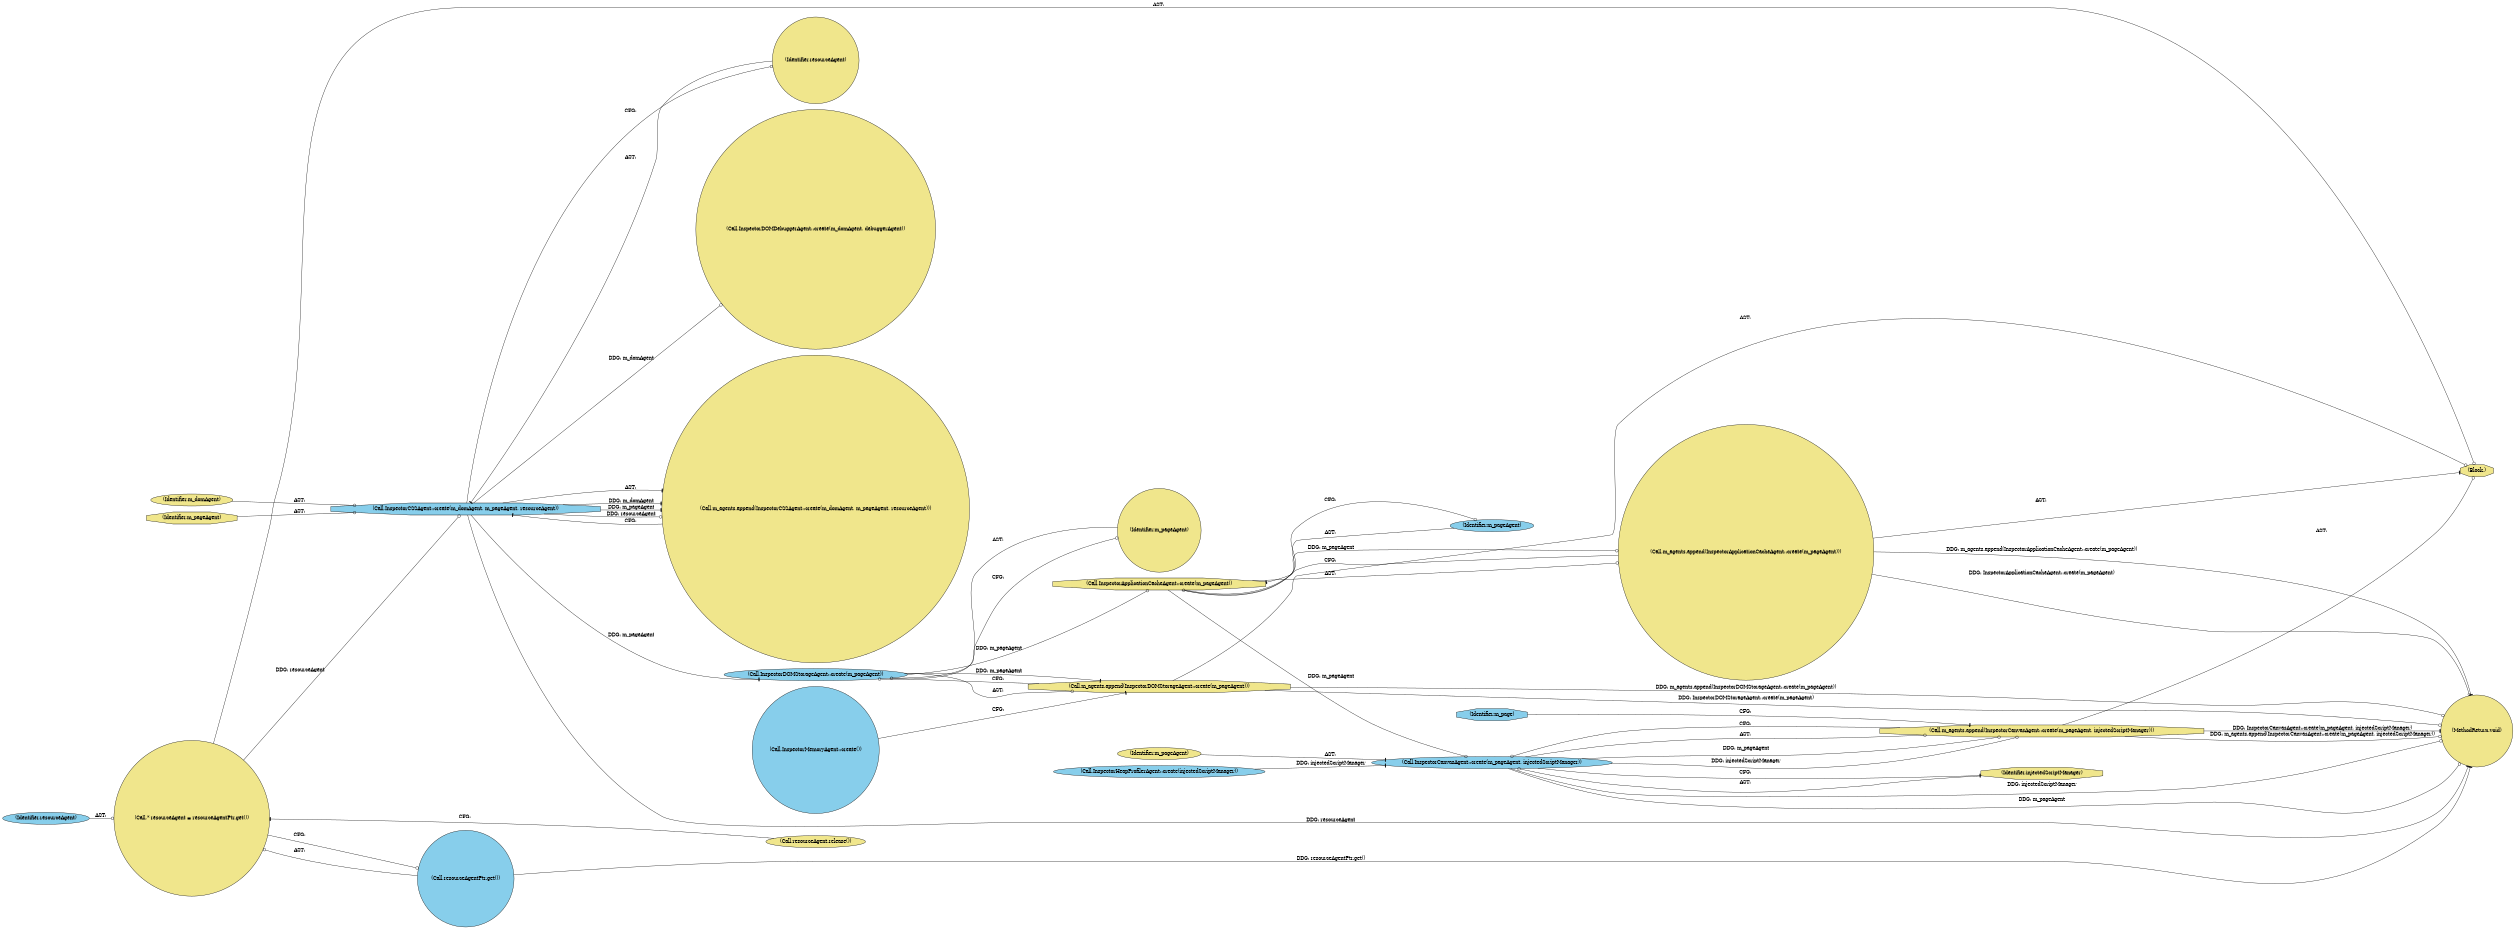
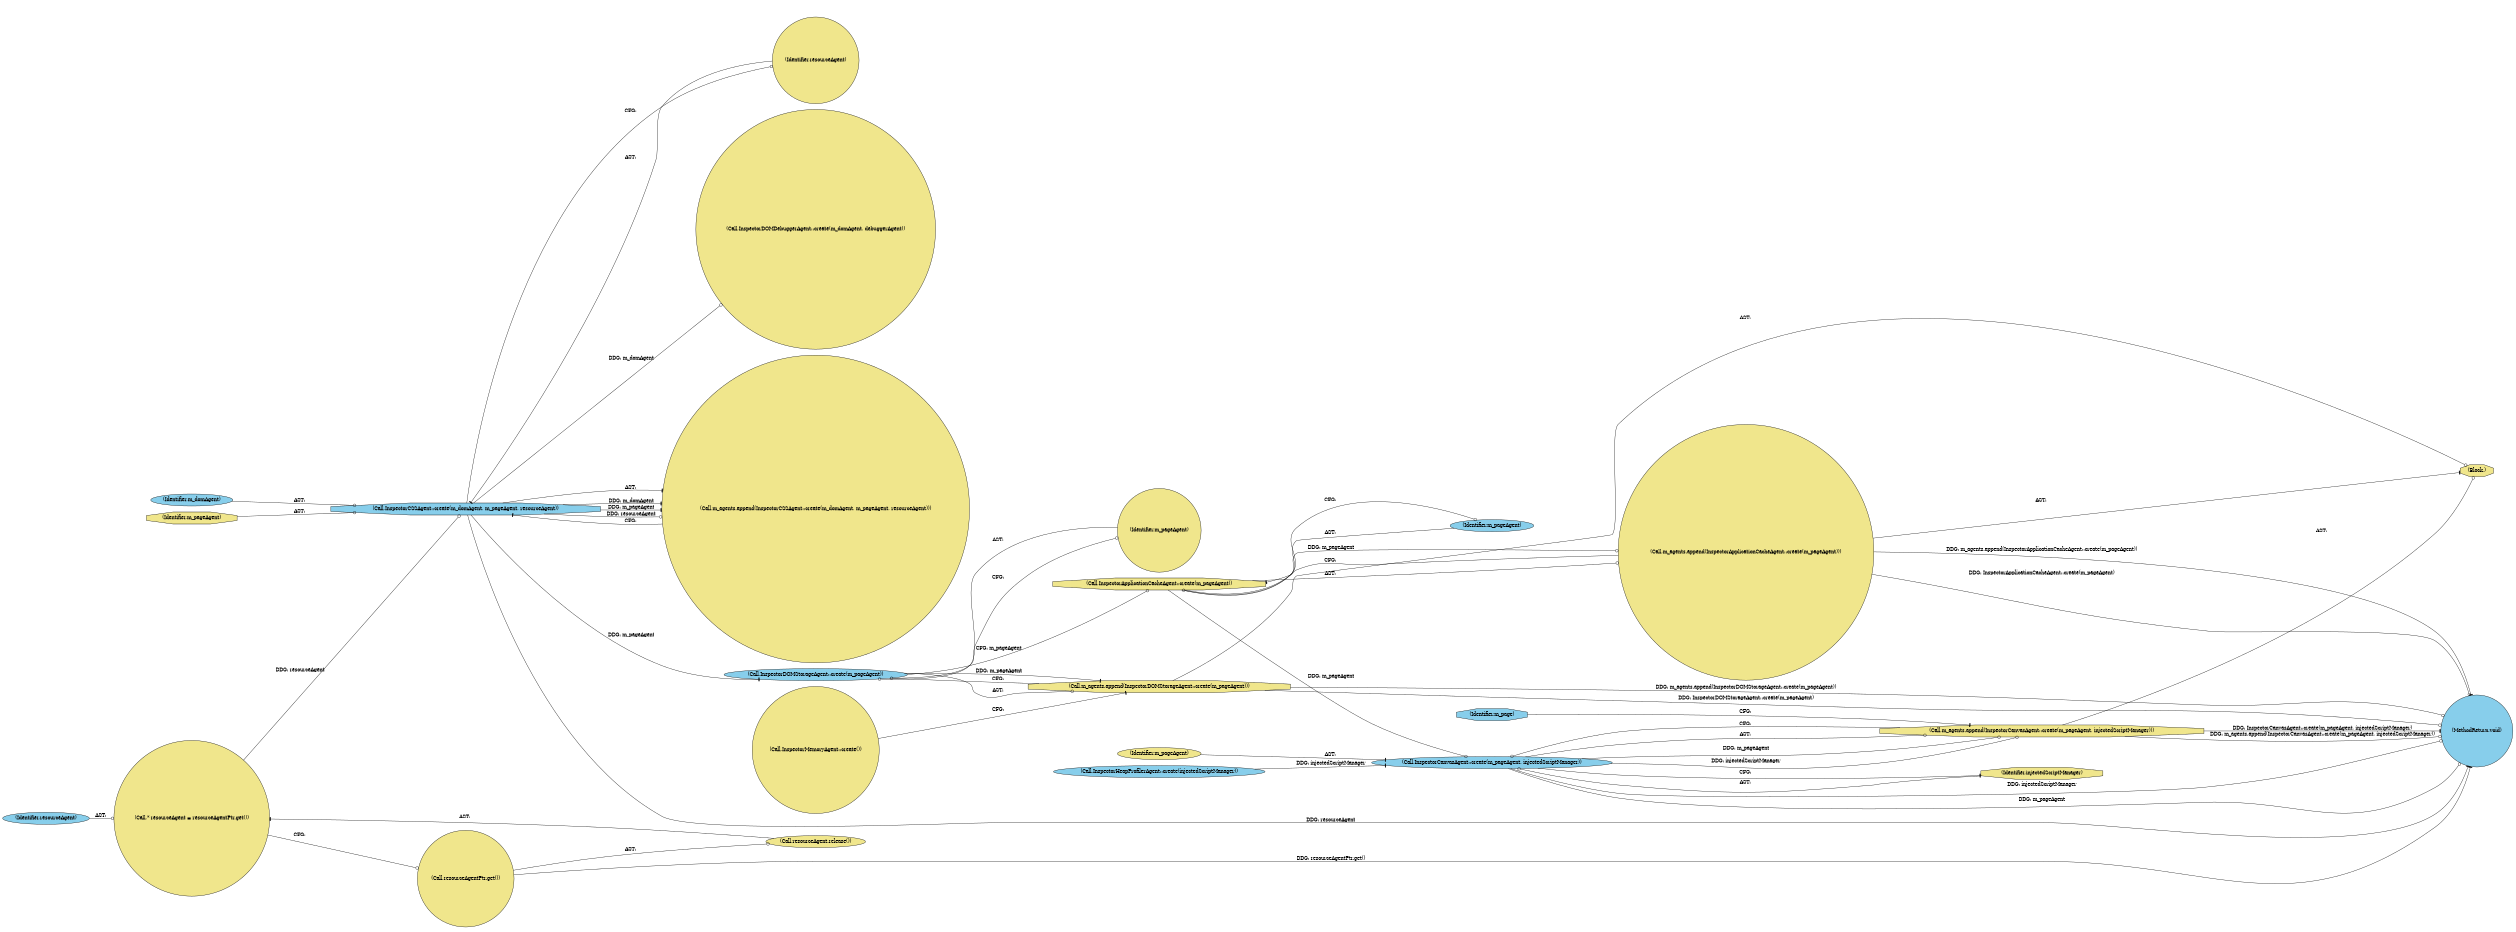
(1165, 8) -> none
(192, 500) -> (192, 500)
(999, 648) -> (999, 648)
(2477, 731) -> (2477, 731)
(816, 750) -> (816, 750)
(466, 817) -> (466, 817)
(341, 866) -> (640, 853)
(466, 879) -> (466, 879)
